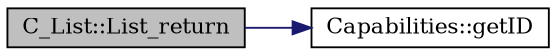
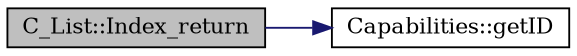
(126, 28) -> (136, 28)
